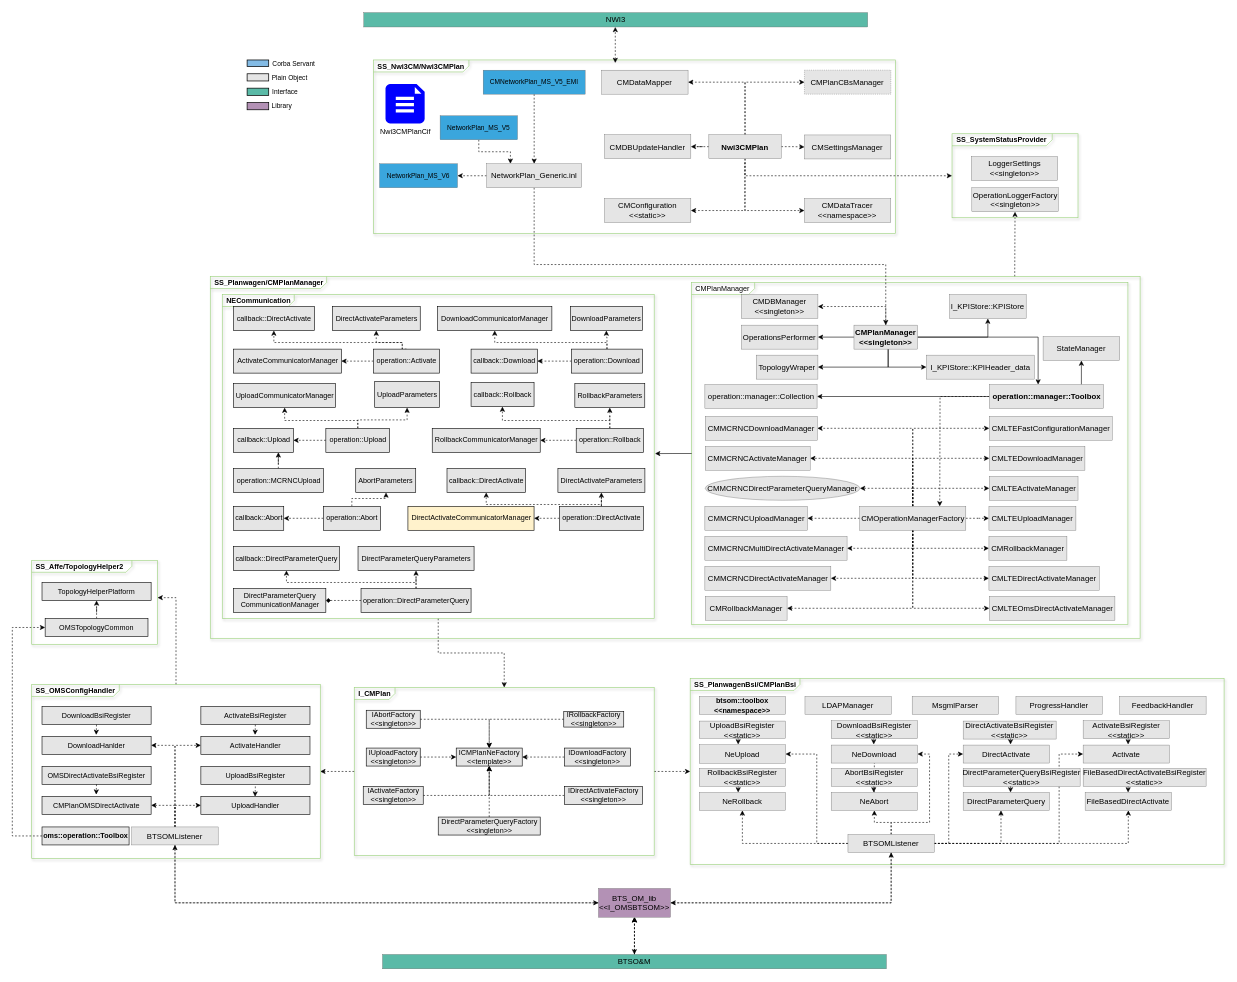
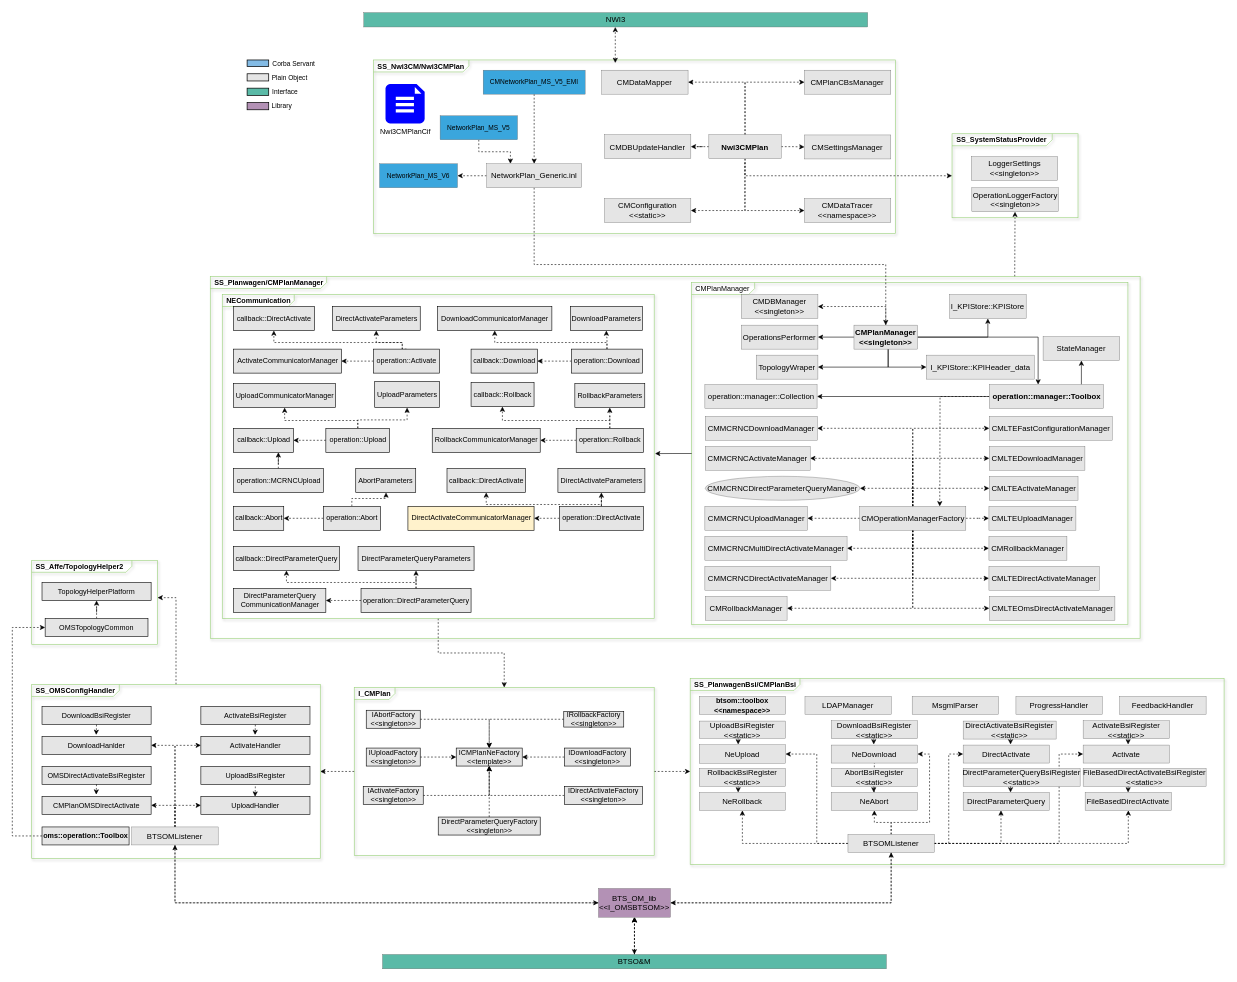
(848, 82) -> (848, 82)
(332, 600) -> (331, 600)
